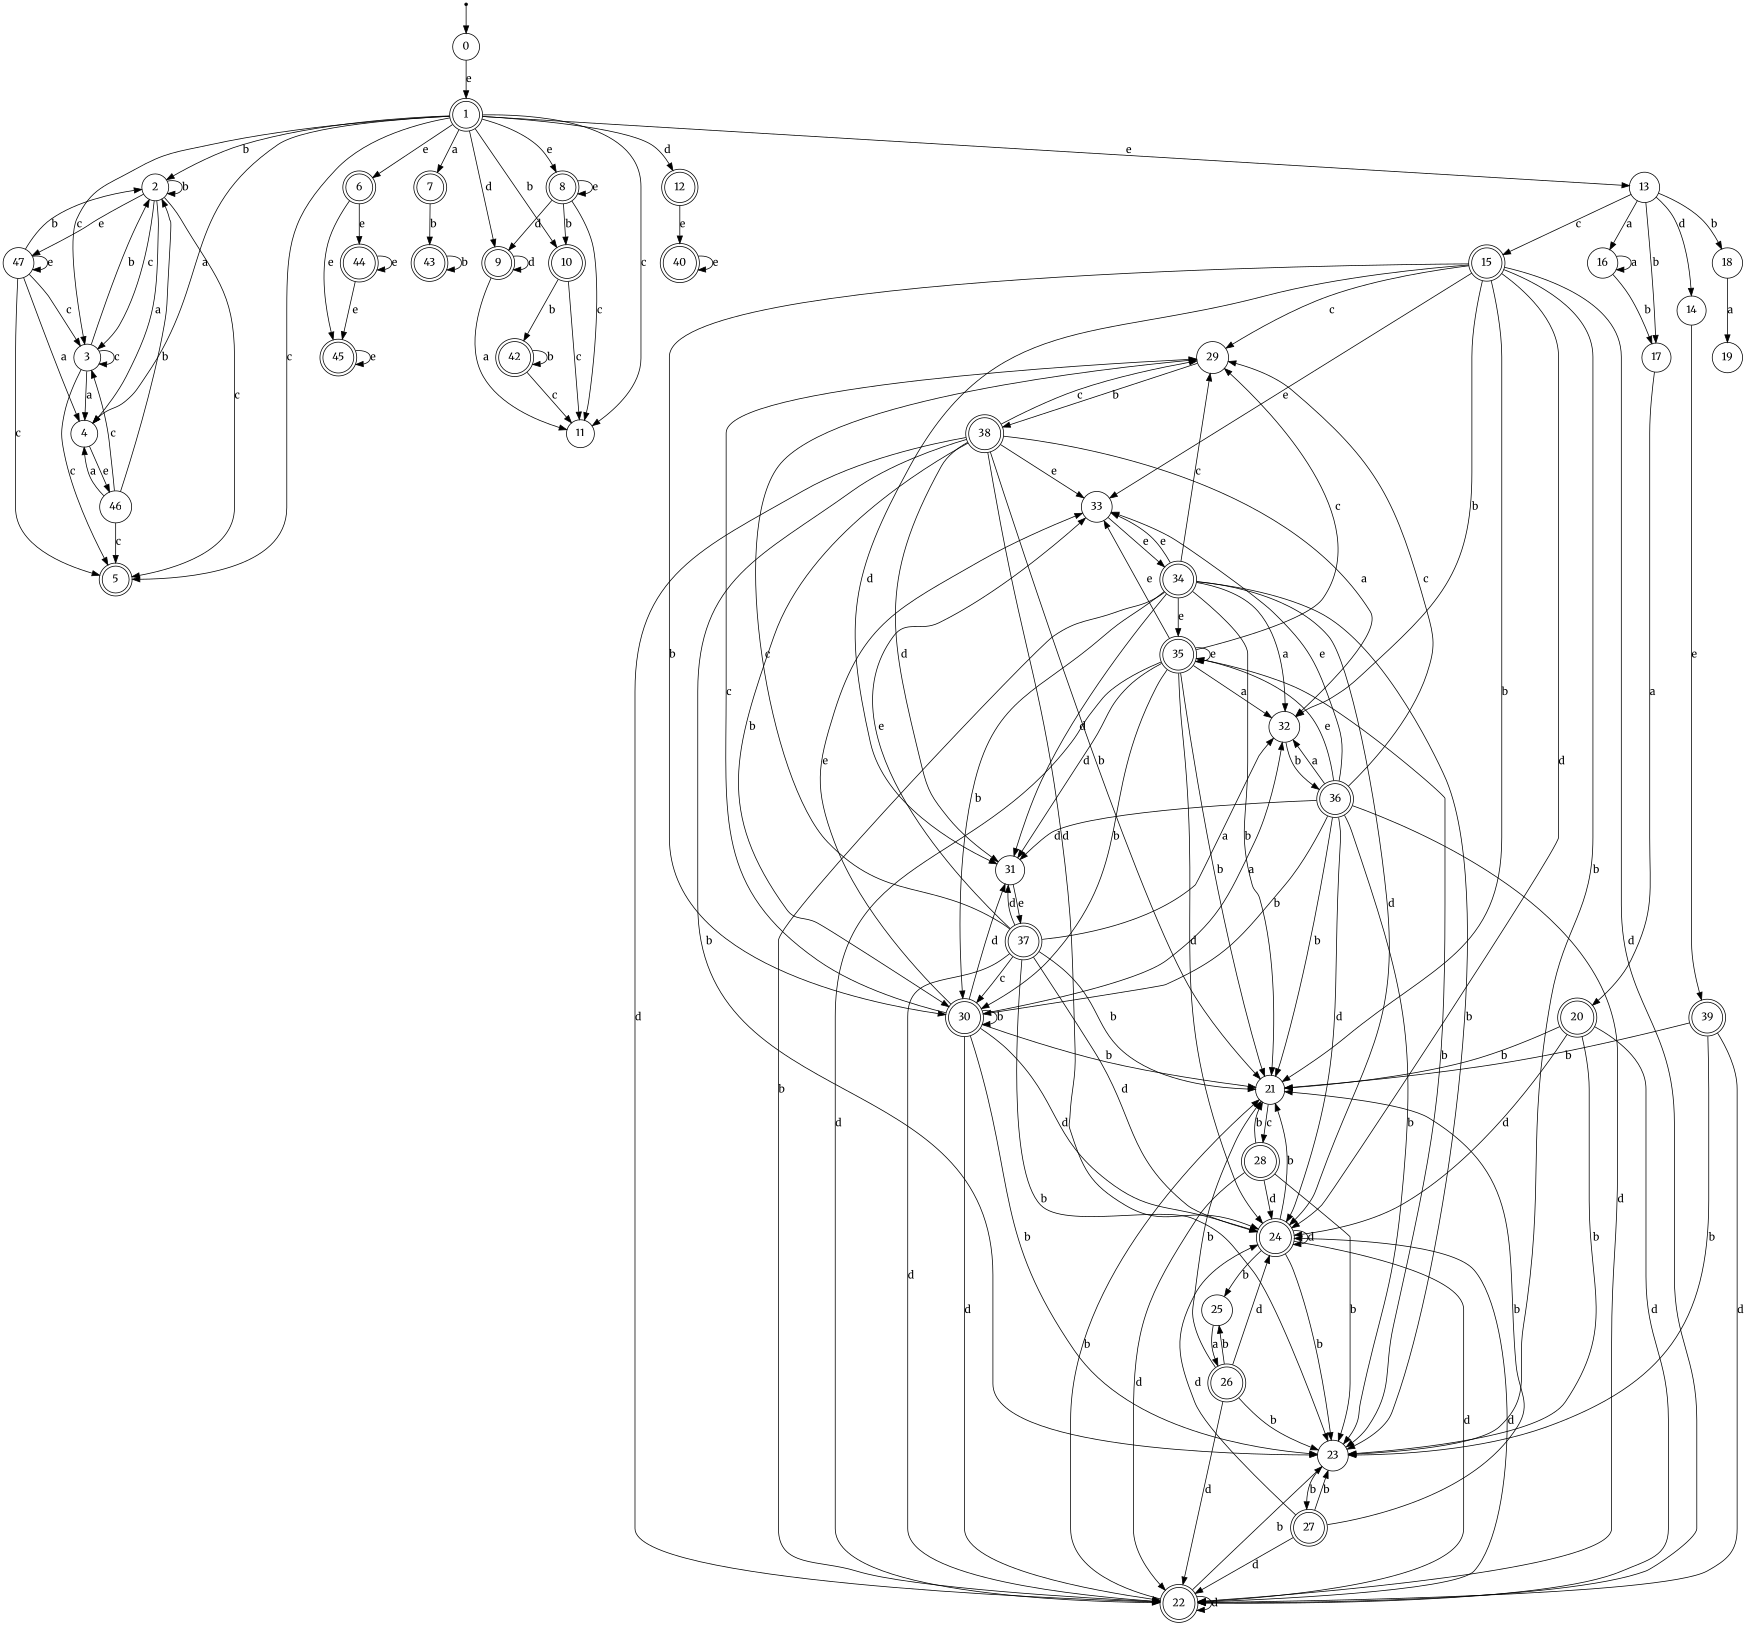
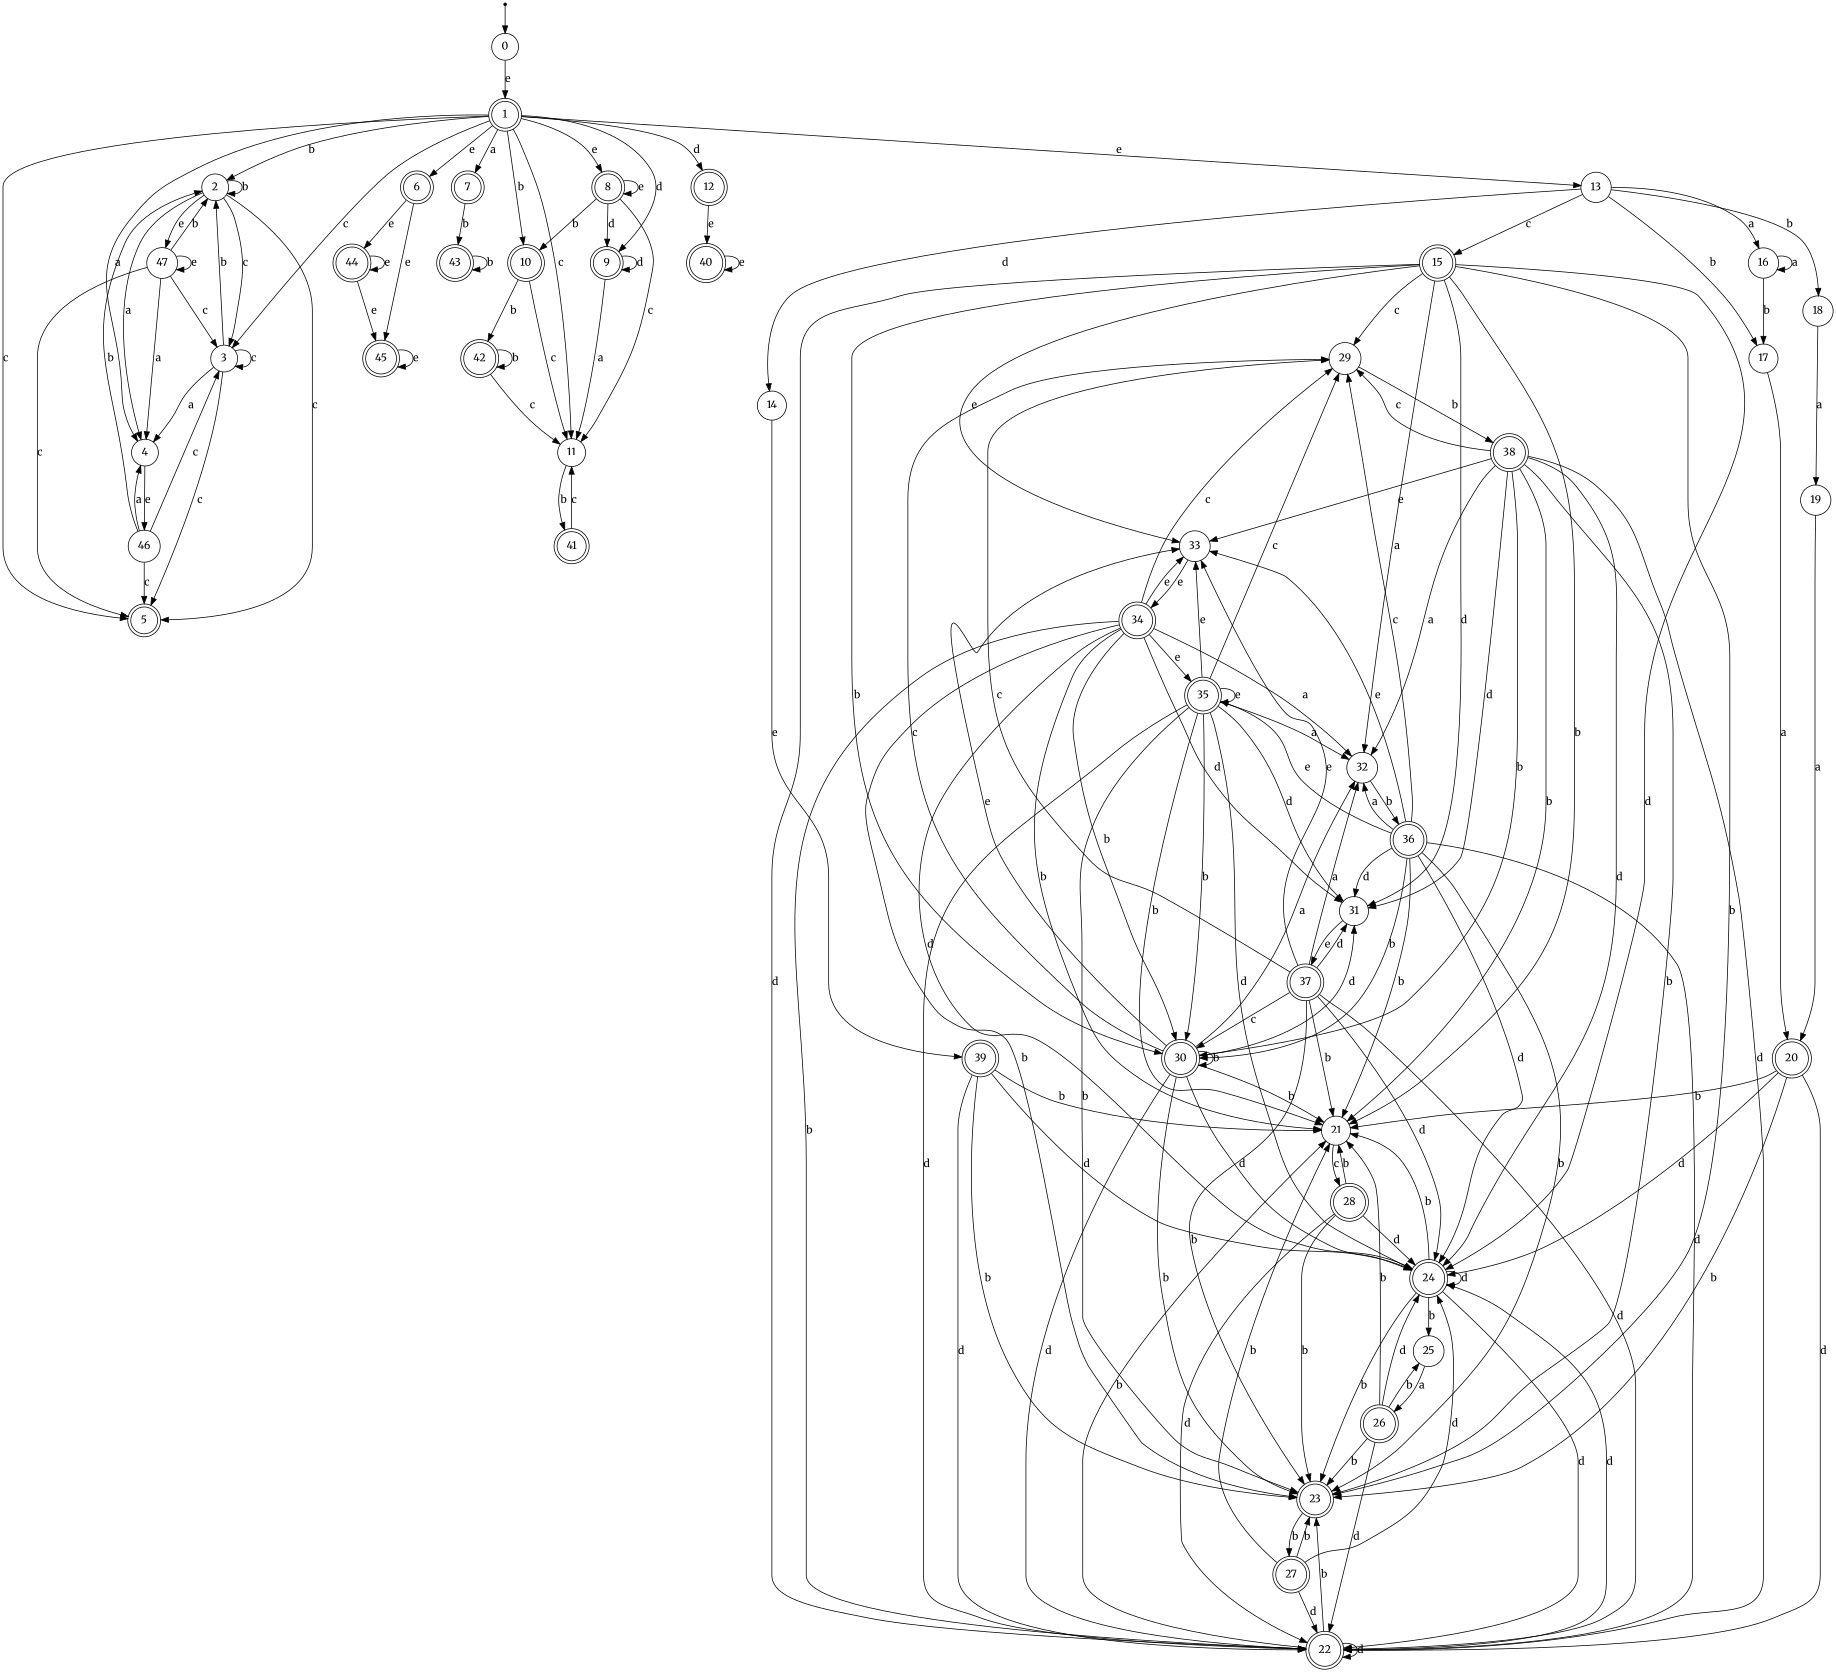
(1475, 507) -> (1397, 546)
none -> (572, 546)
none -> (1815, 775)
none -> (1171, 1227)
(1333, 1456) -> (1315, 1499)
